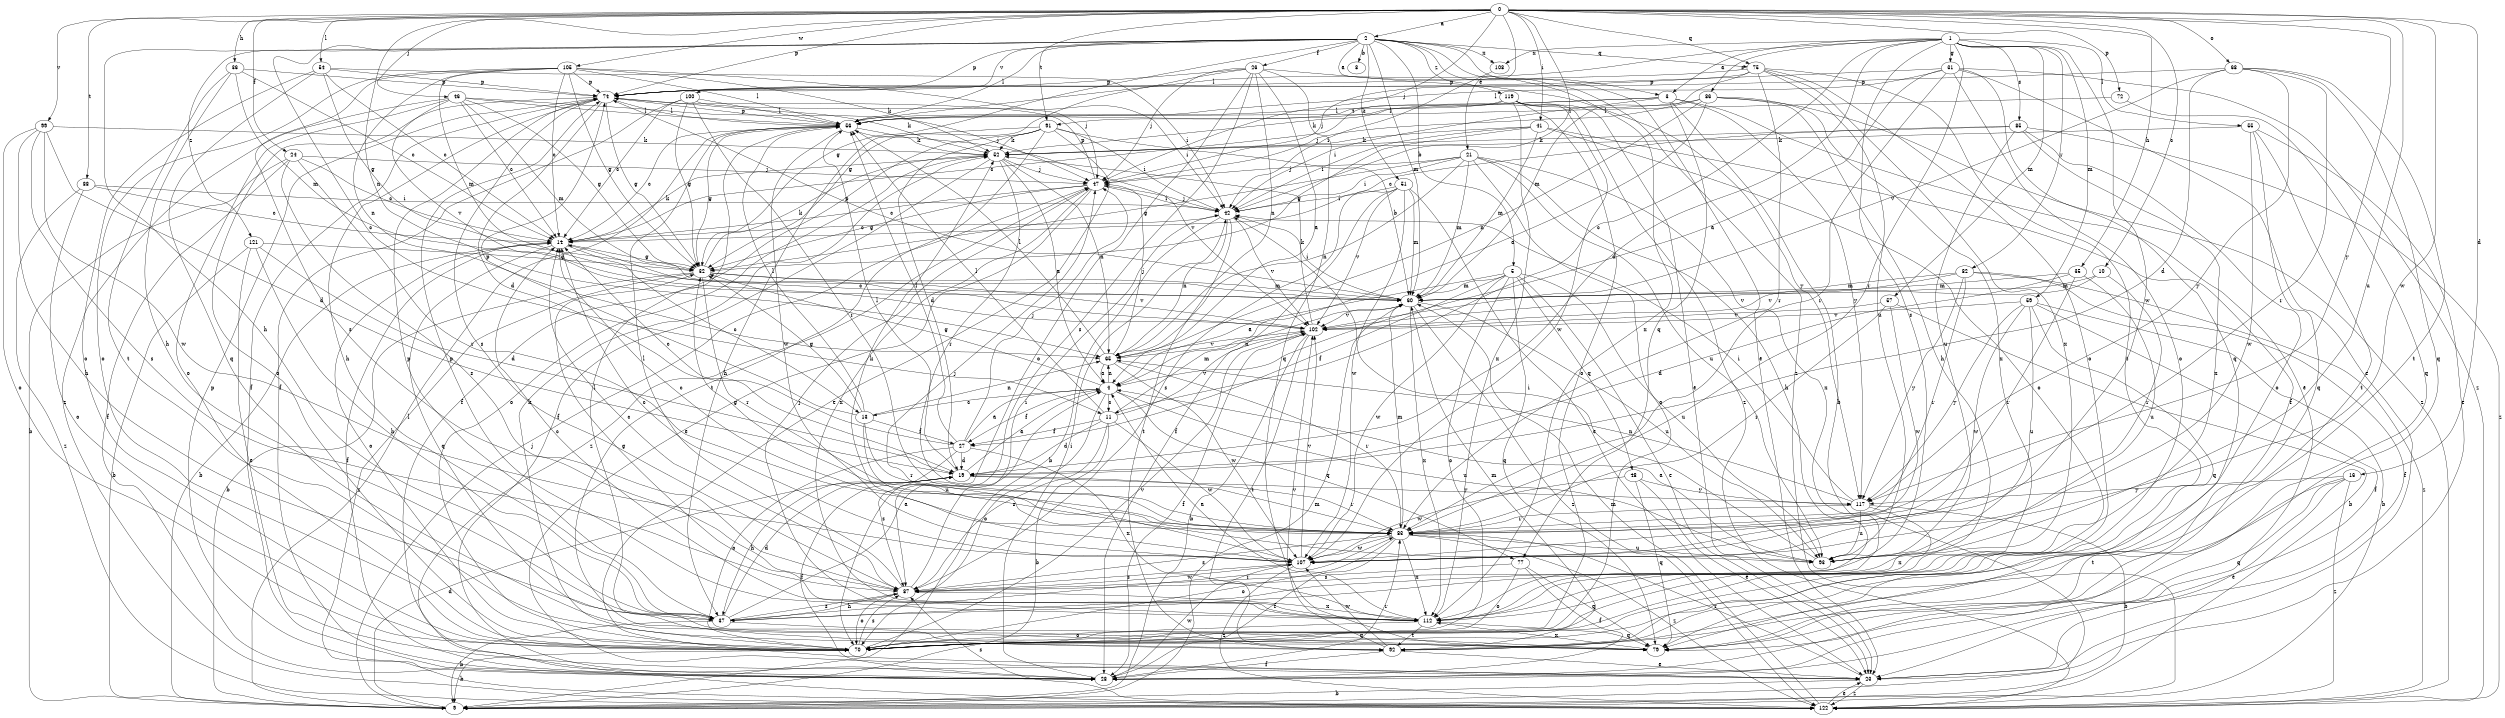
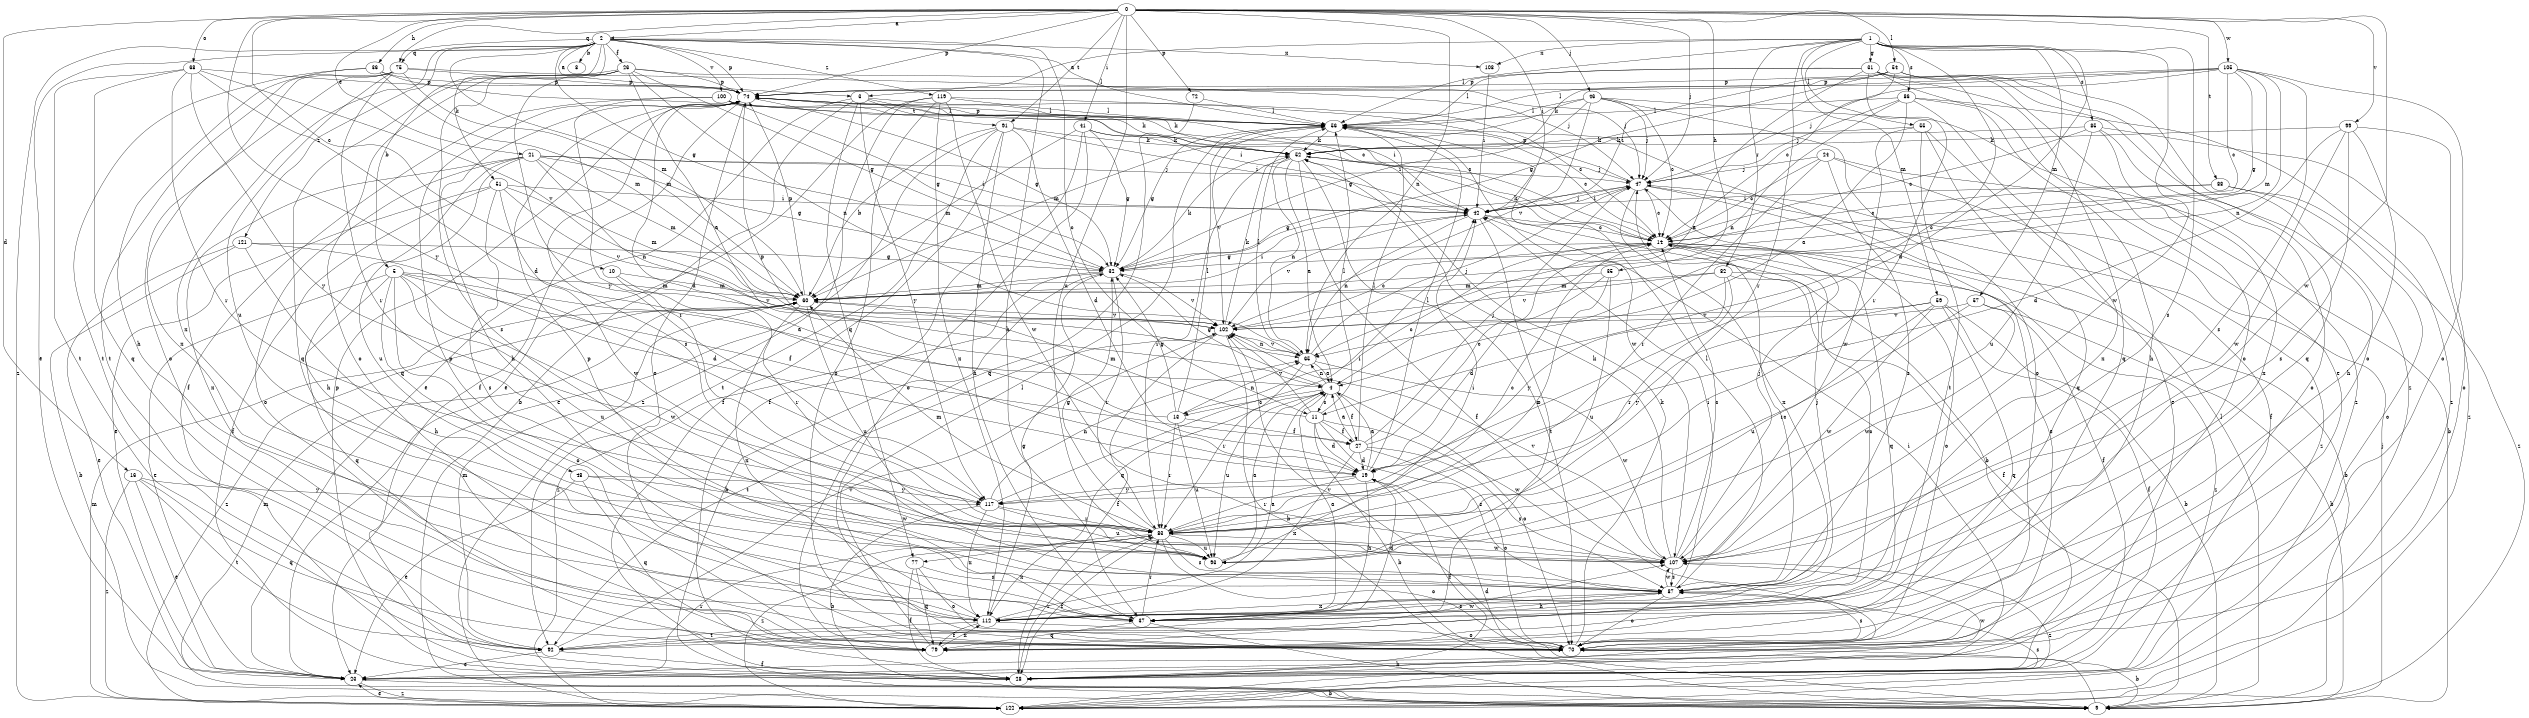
(804, 14) -> none
(430, 535) -> (1931, 509)
(1628, 636) -> (954, 636)
